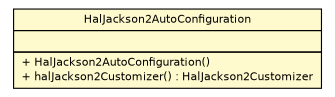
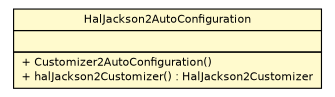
(116, 62) -> (117, 62)
